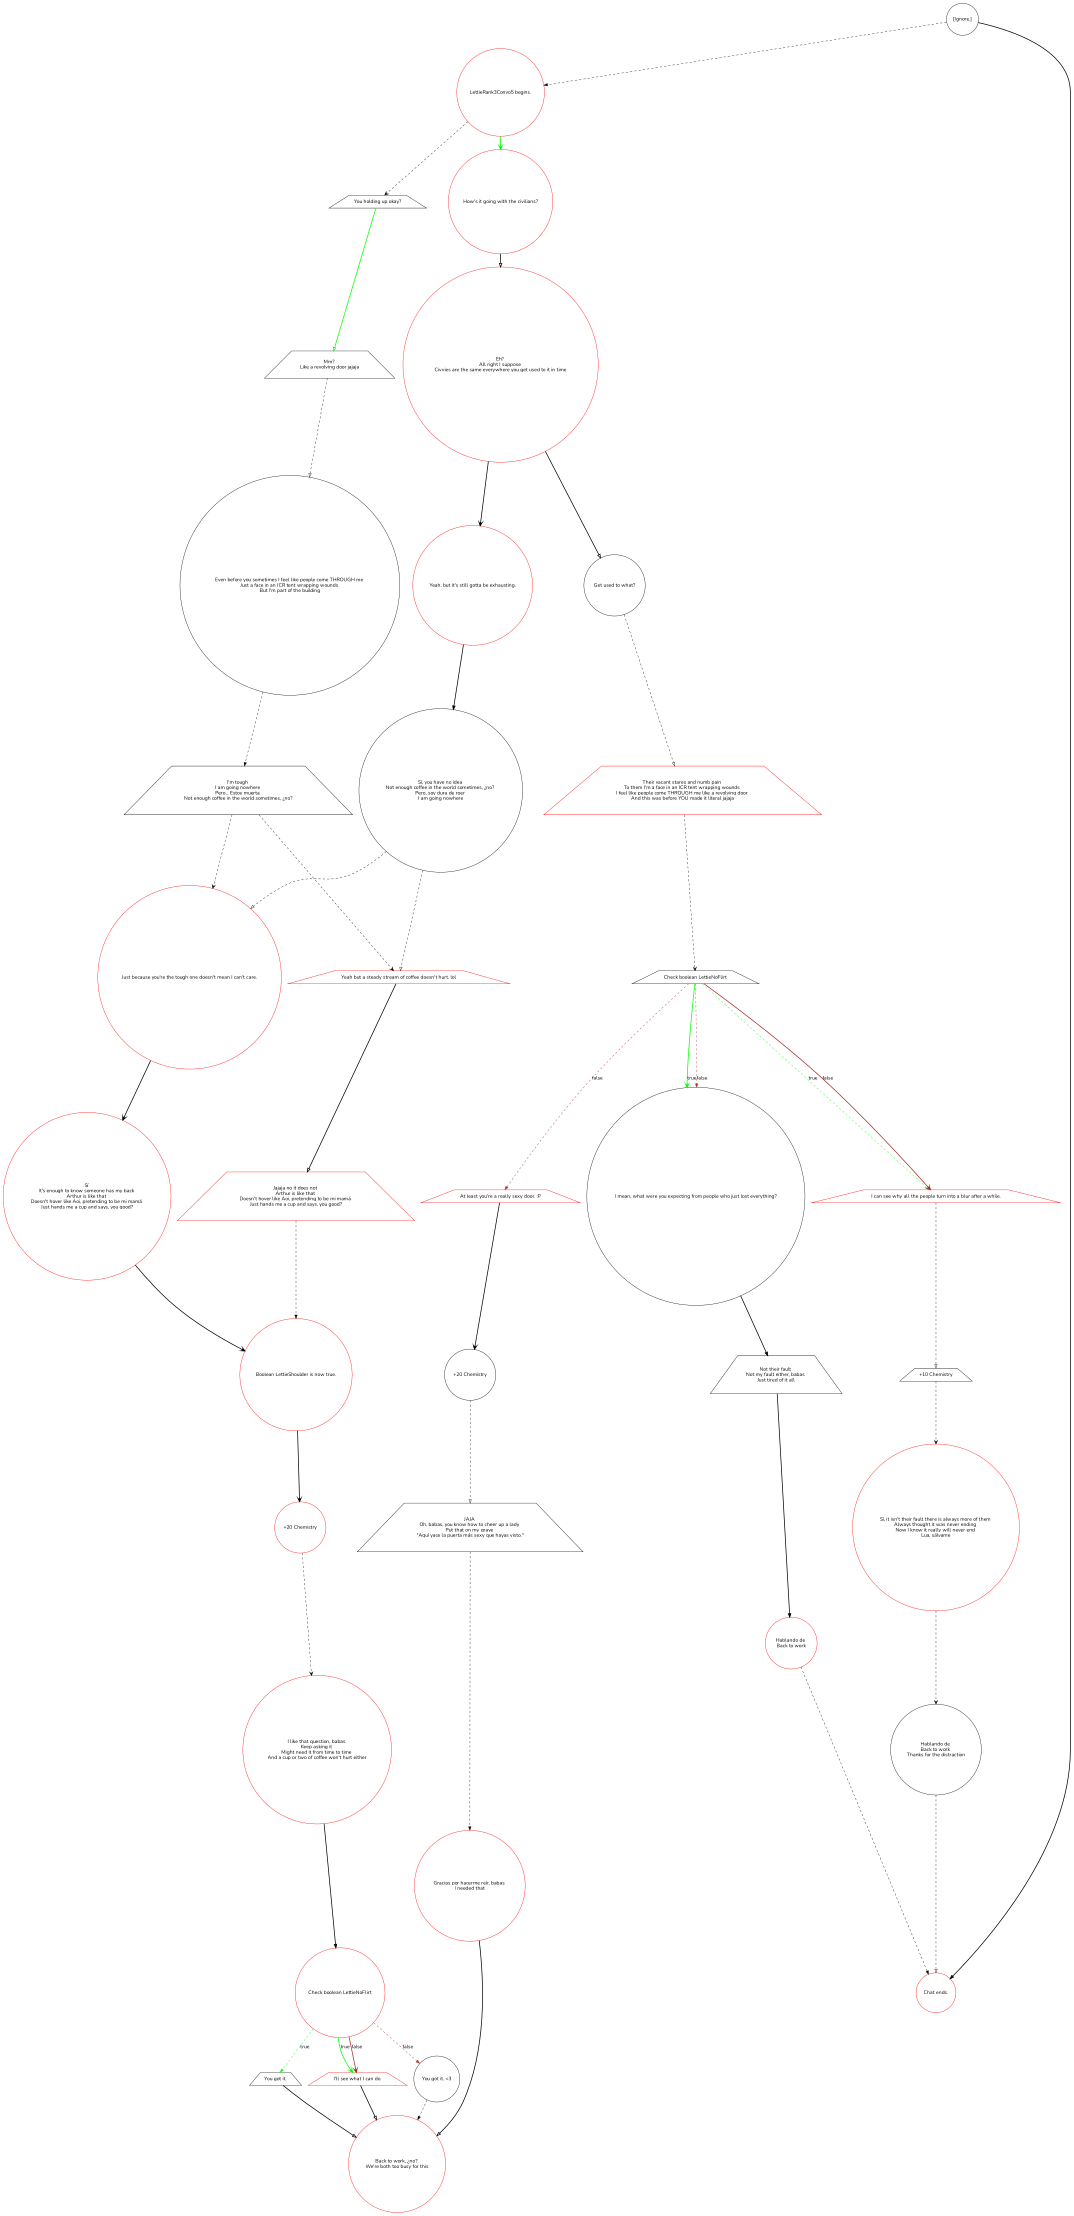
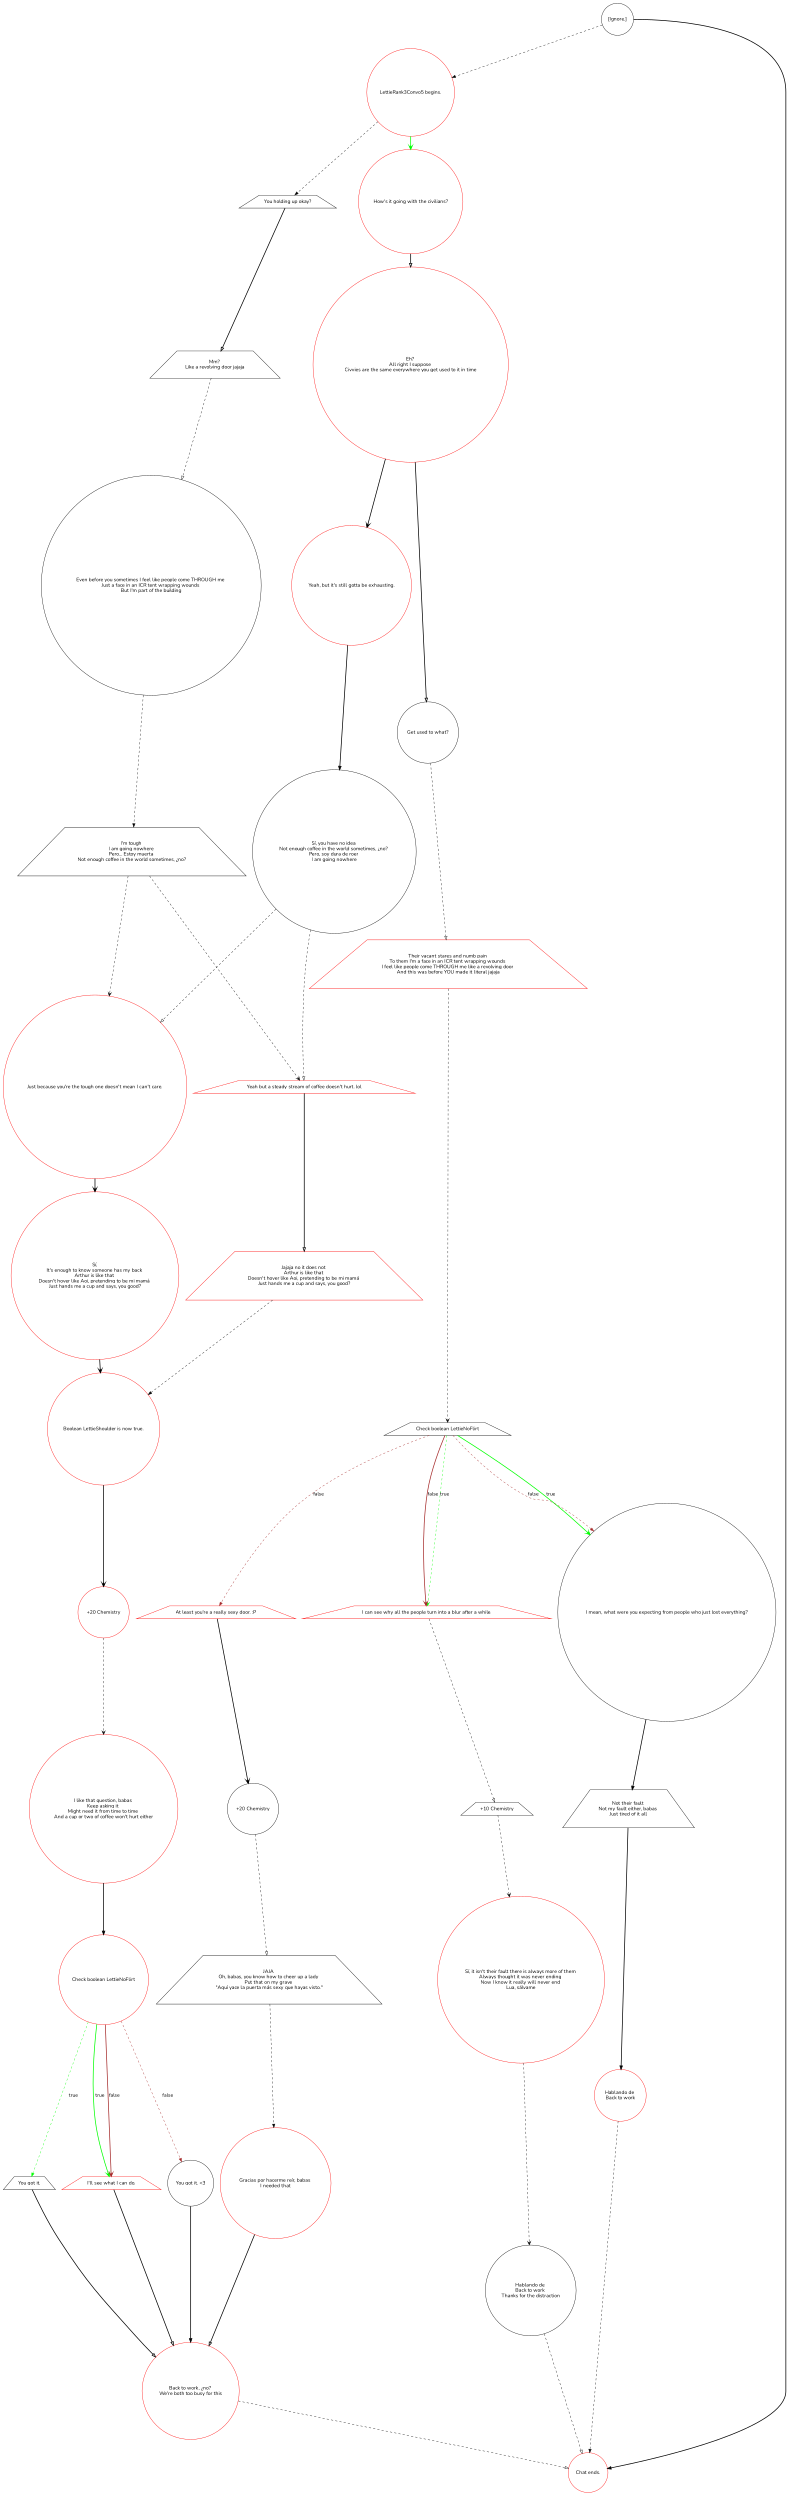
(428, 157) -> (338, 157)
(355, 278) -> (254, 278)
(423, 2108) -> (191, 2272)
none -> (402, 2434)
